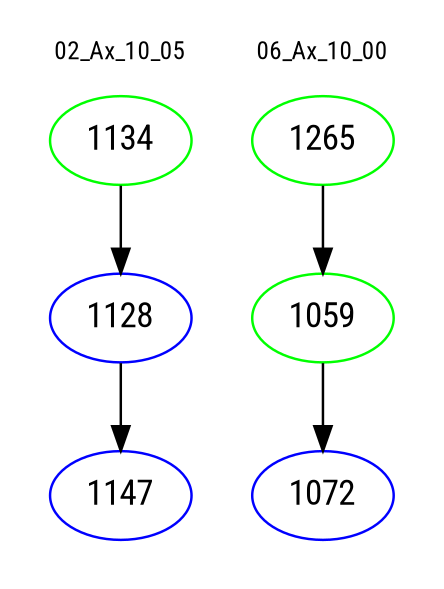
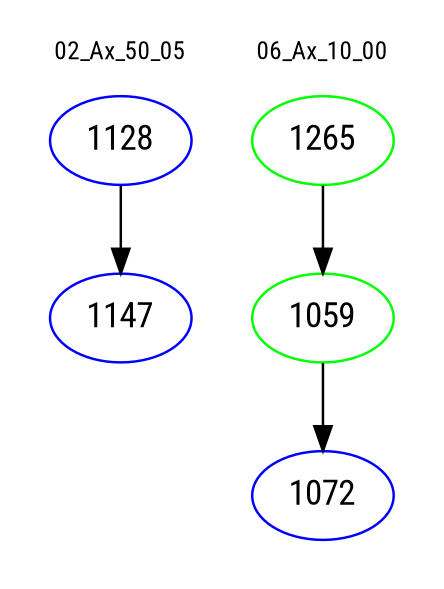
(121, 53) -> (121, 53)
(121, 141) -> none
